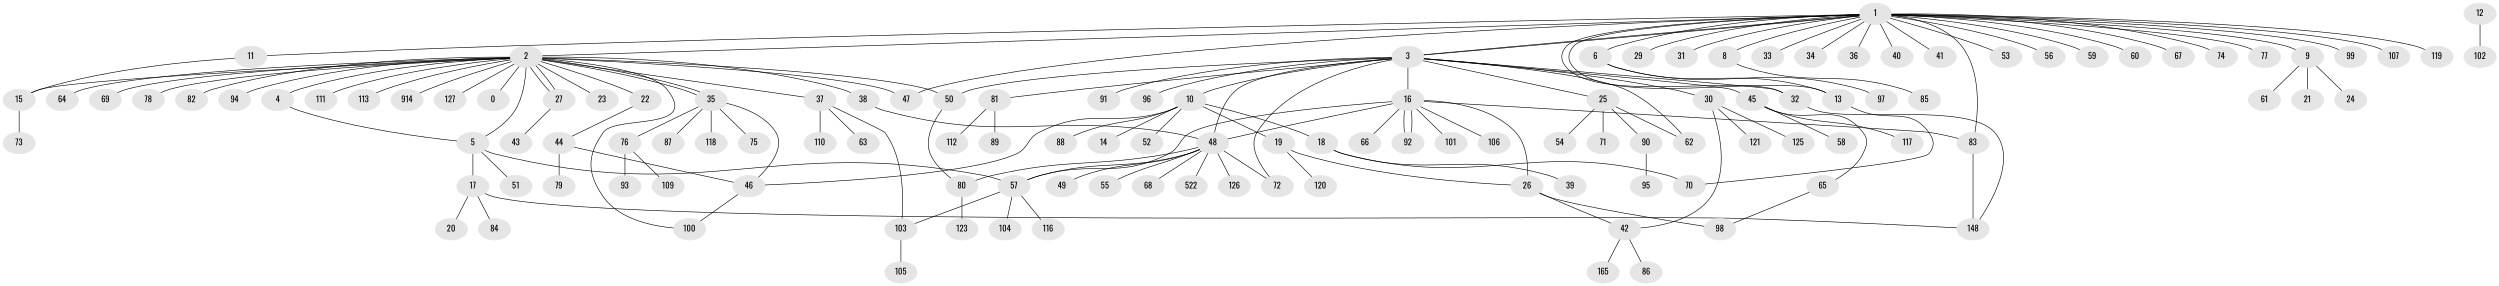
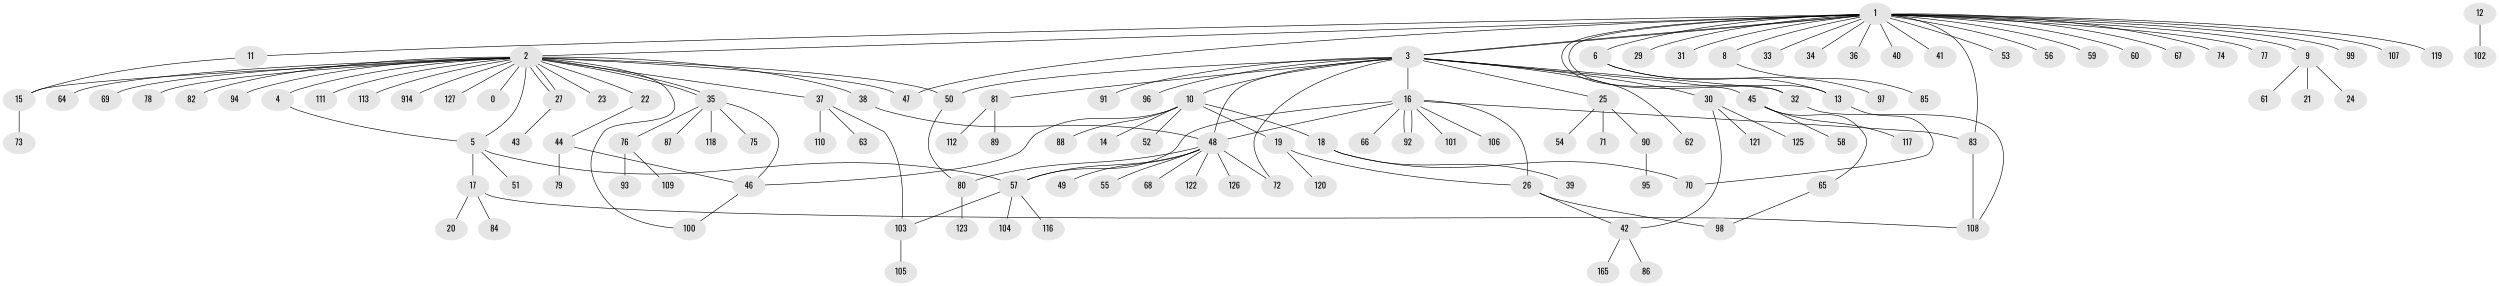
(1646, 122) -> none
(1191, 186) -> (1191, 186)
(1973, 229) -> (1973, 229)
